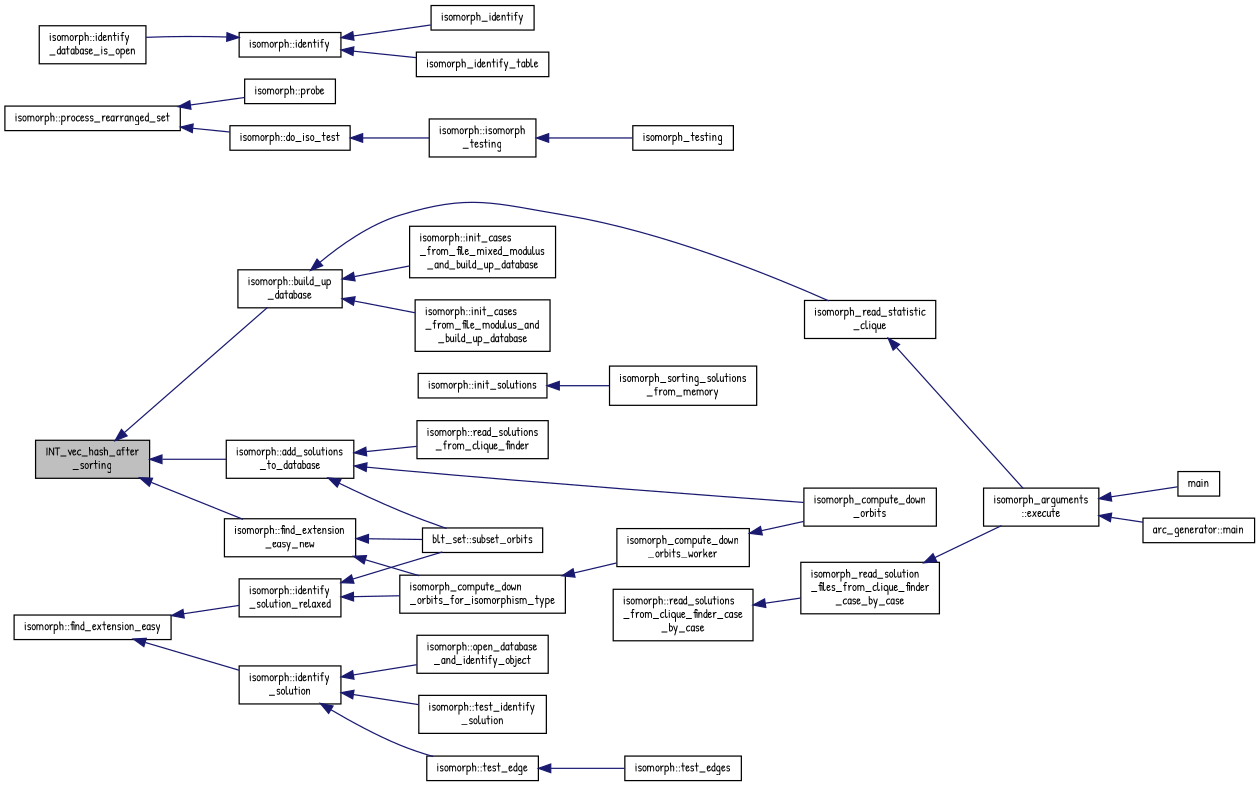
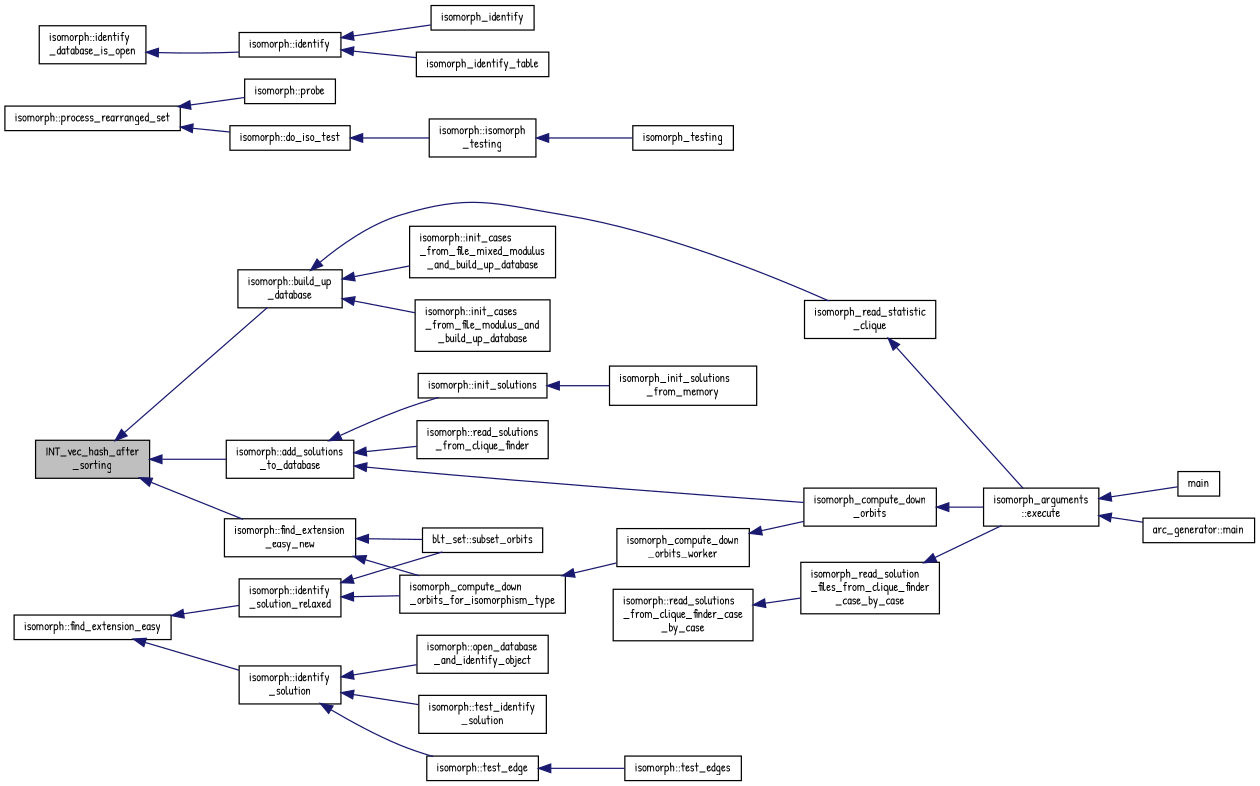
(186, 36) -> (199, 53)
(683, 386) -> (683, 386)
none -> (966, 507)
(392, 508) -> (389, 414)
